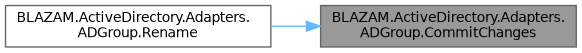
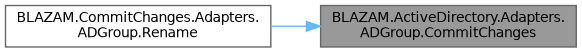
(138, 26) -> (138, 26)
